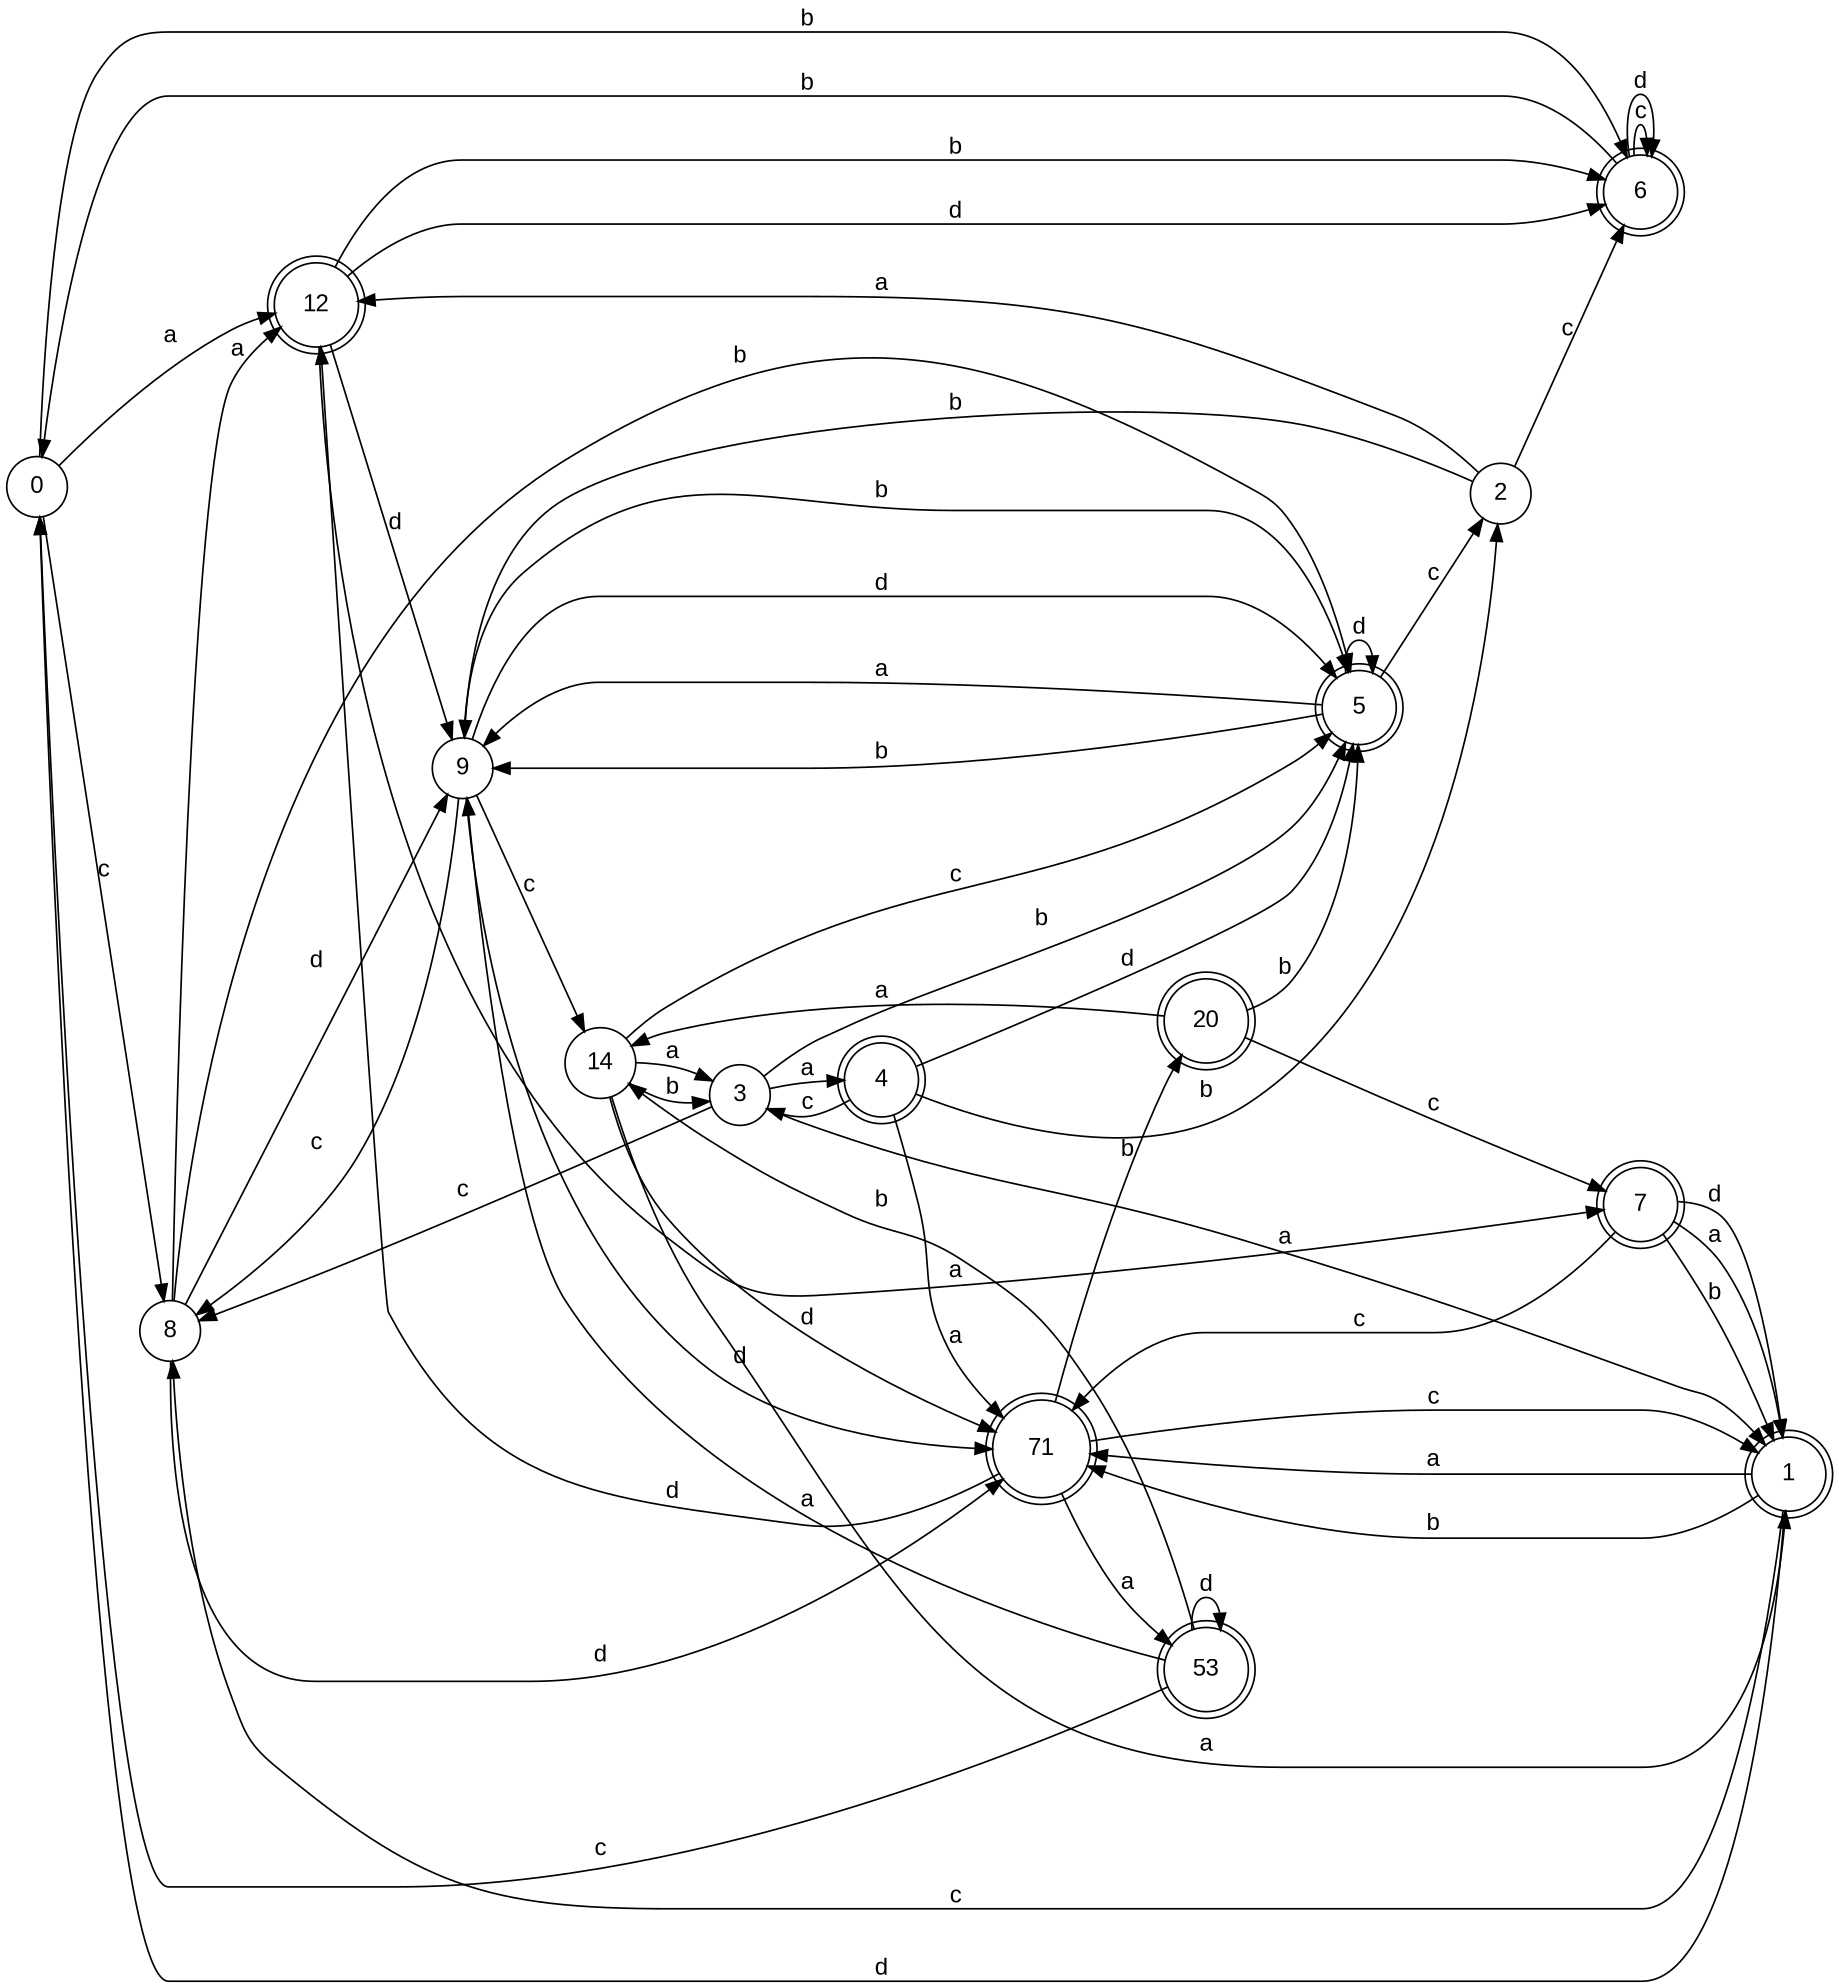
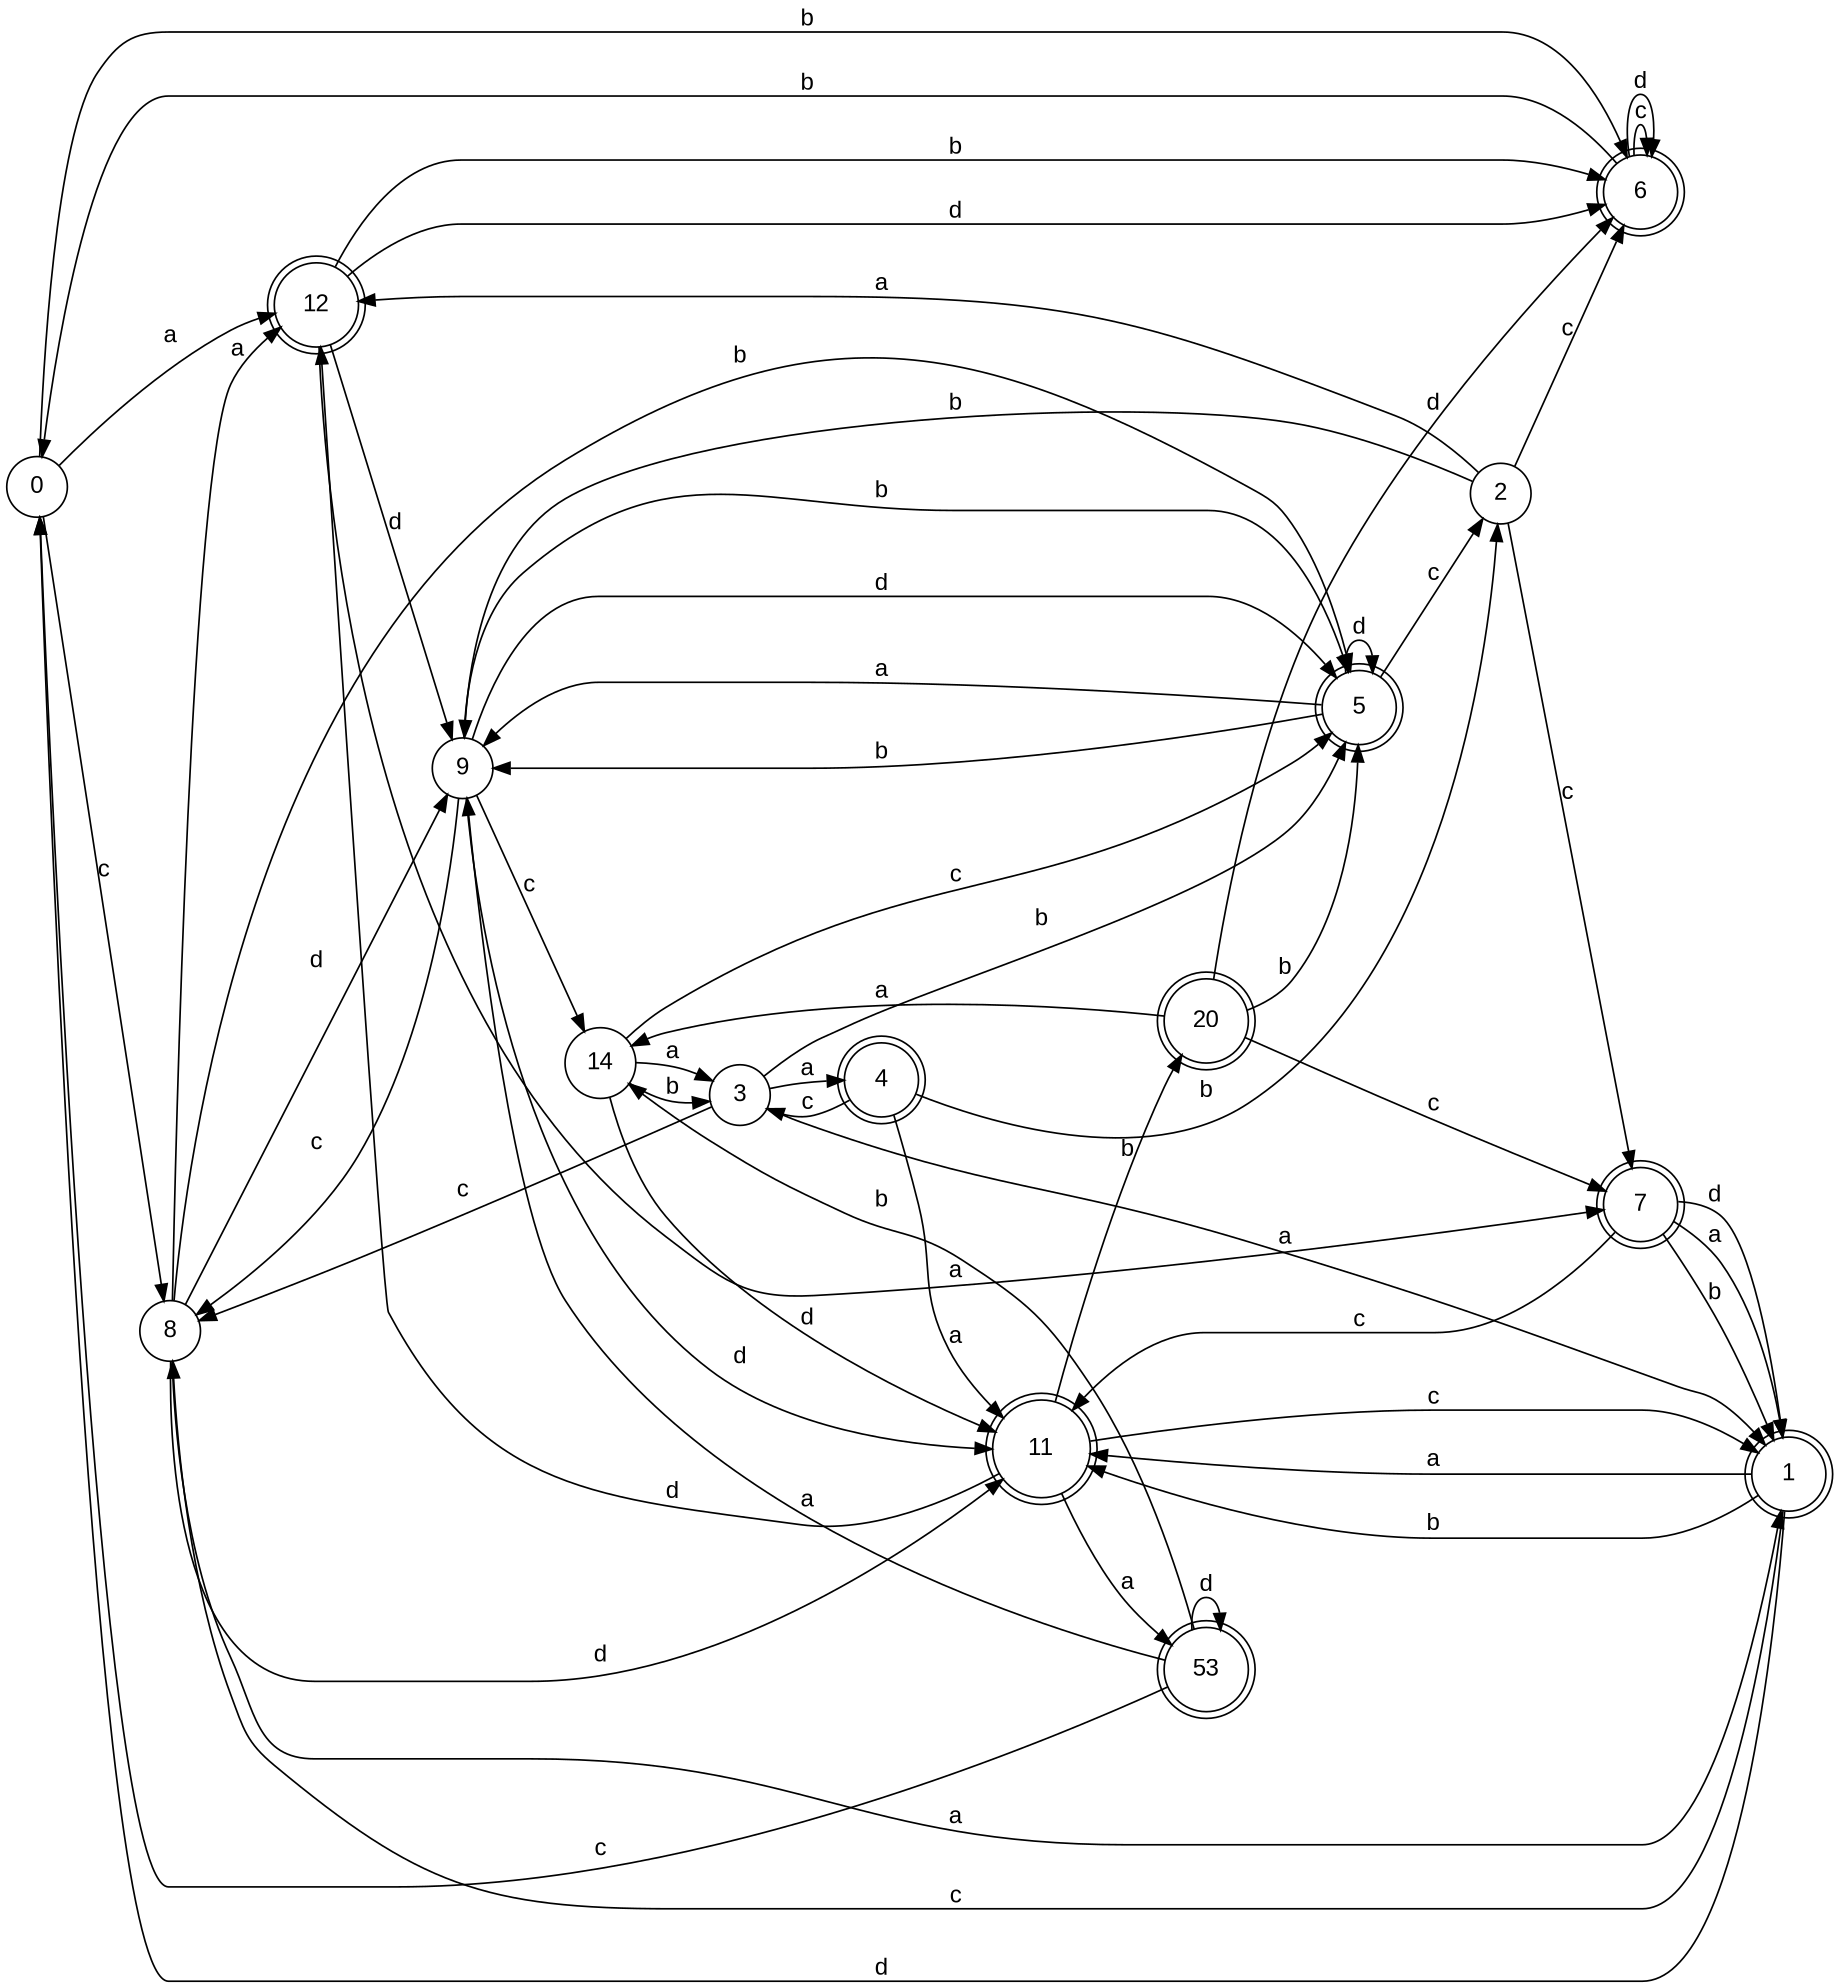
none -> (1338, 570)
none -> (1568, 837)
(1173, 955) -> none
(1041, 1449) -> (1041, 1449)
(1110, 1741) -> (931, 1826)
